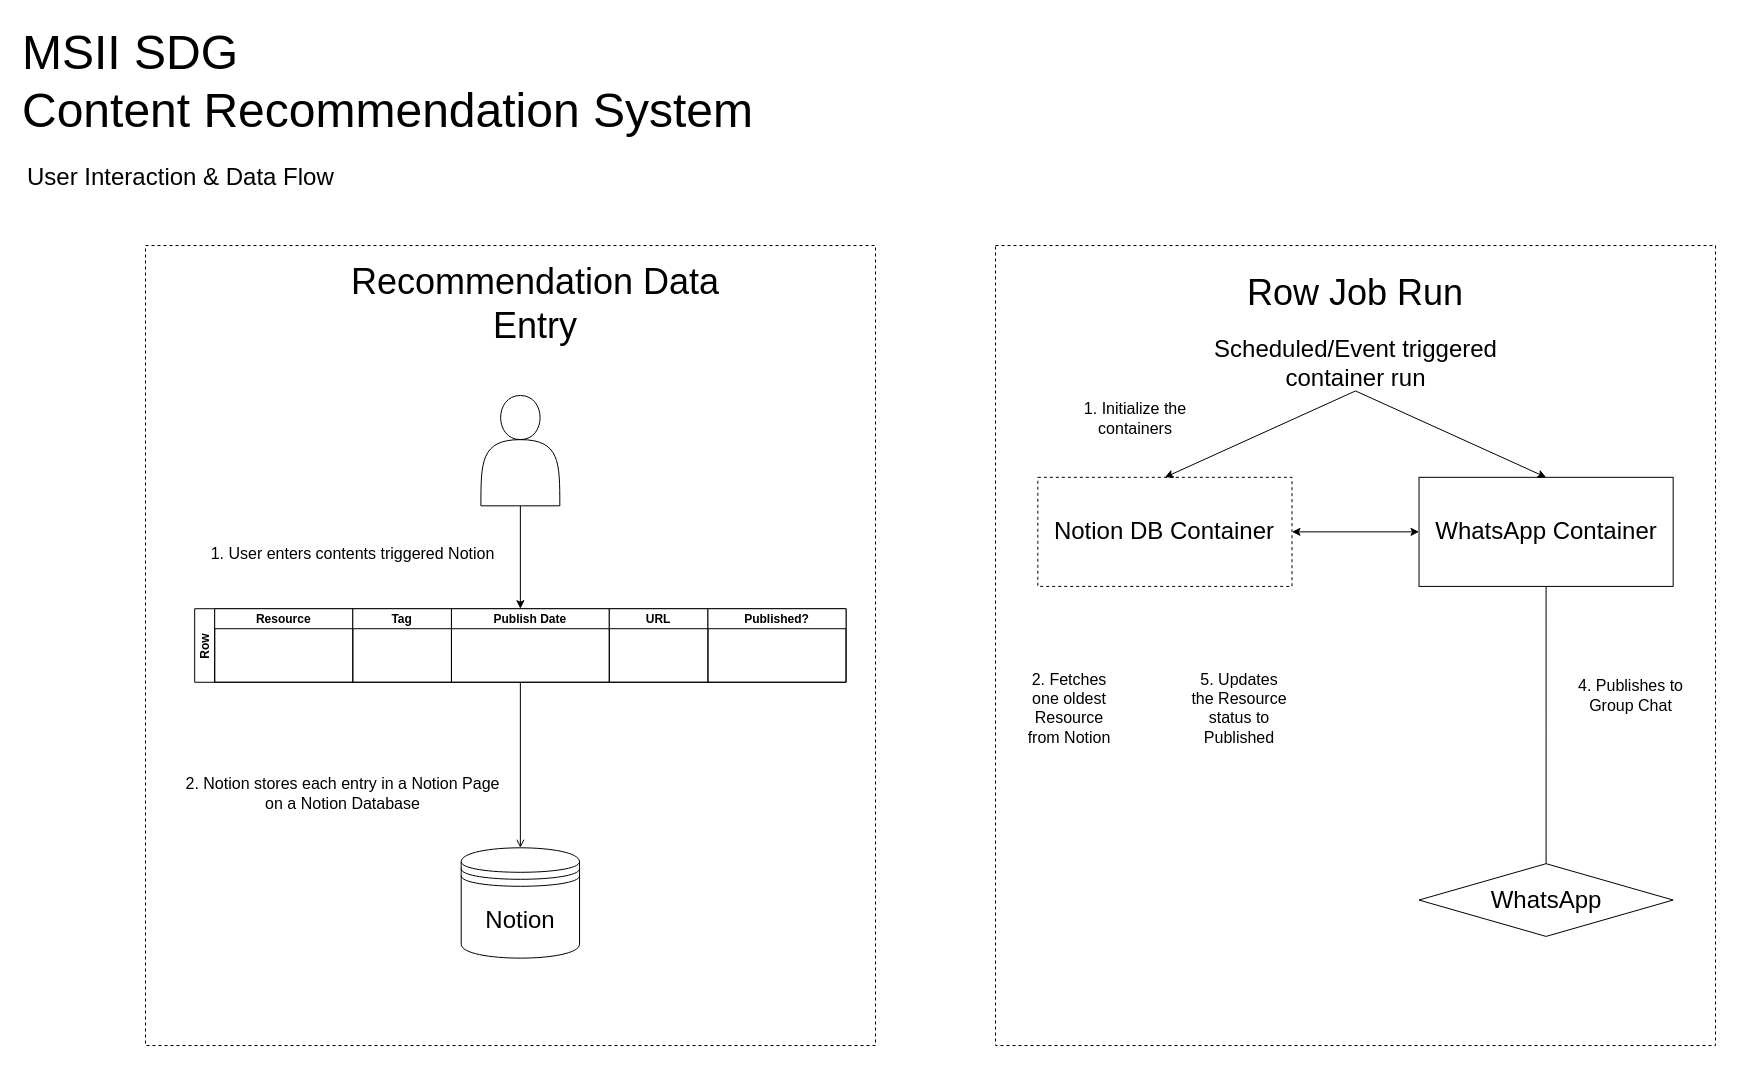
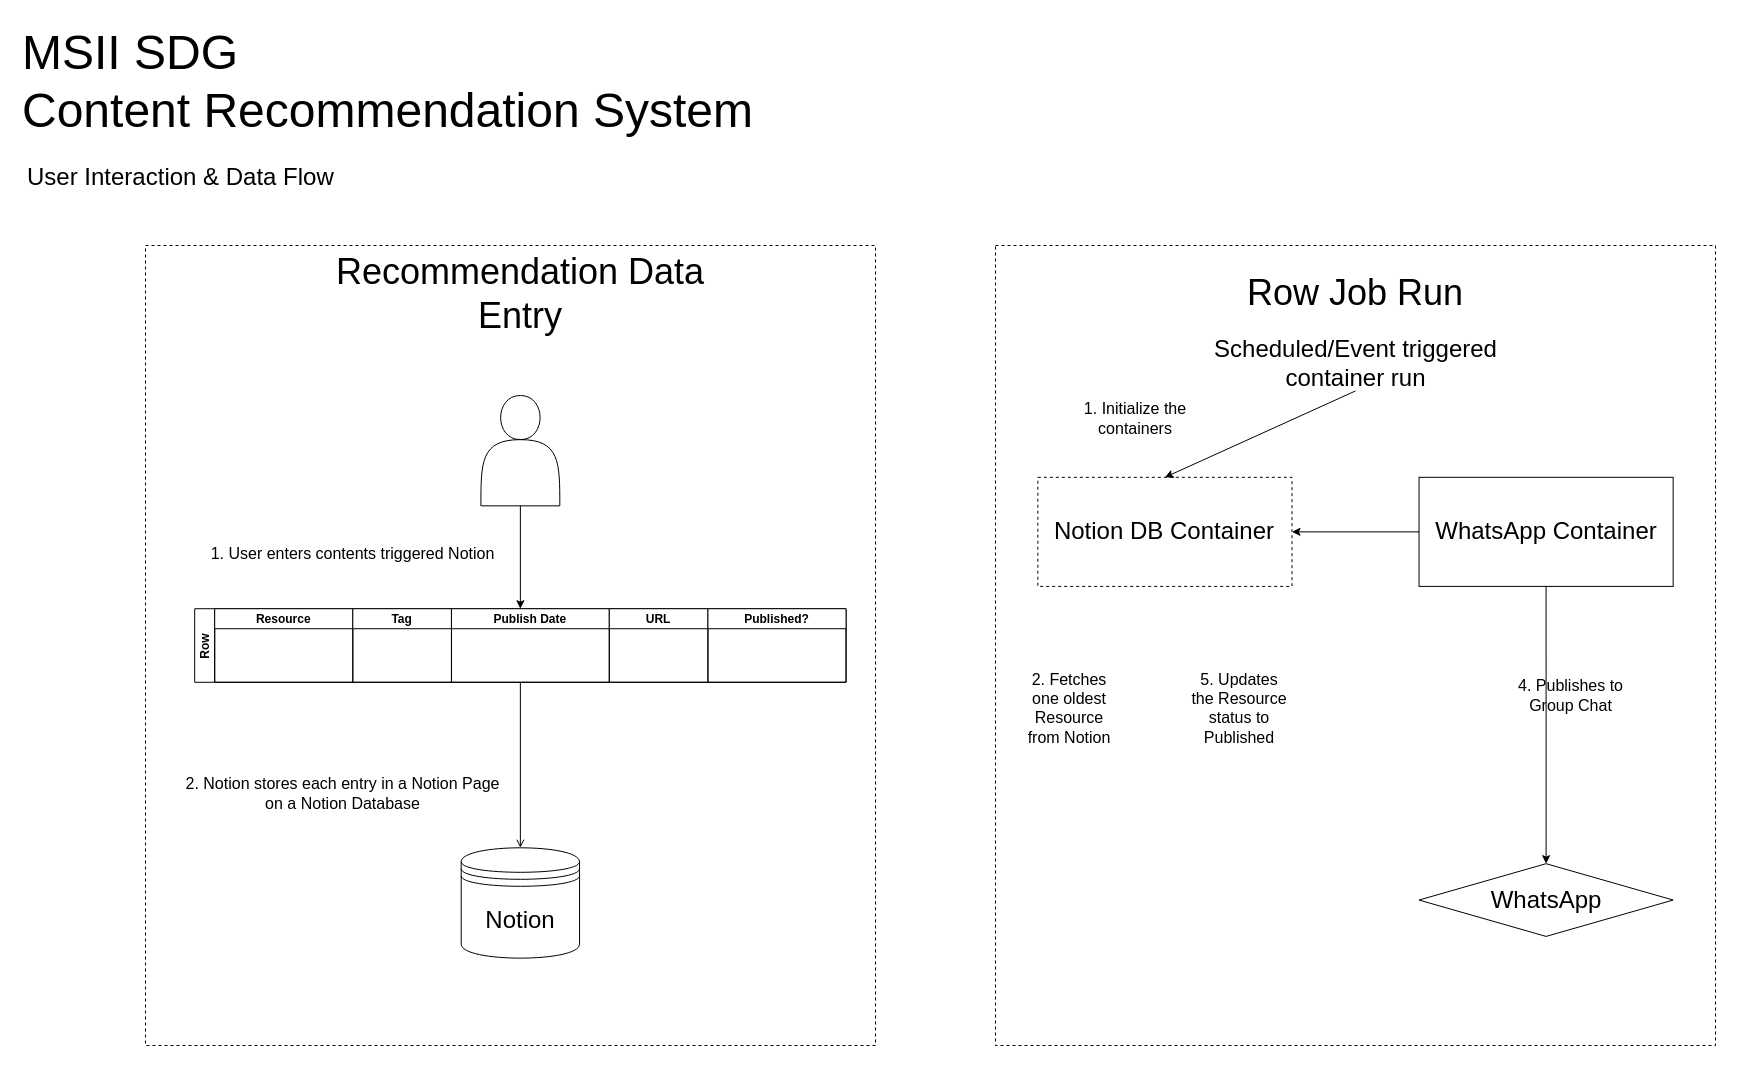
(535, 303) -> (520, 293)
(1448, 433) -> none
(1411, 532) -> (1413, 532)
(1631, 696) -> (1571, 696)
(1546, 858) -> (1546, 855)
